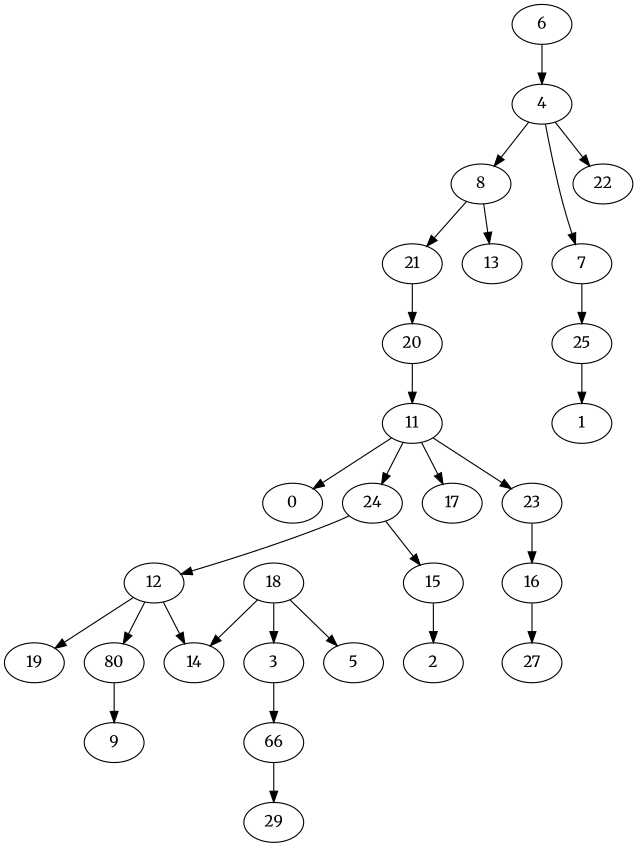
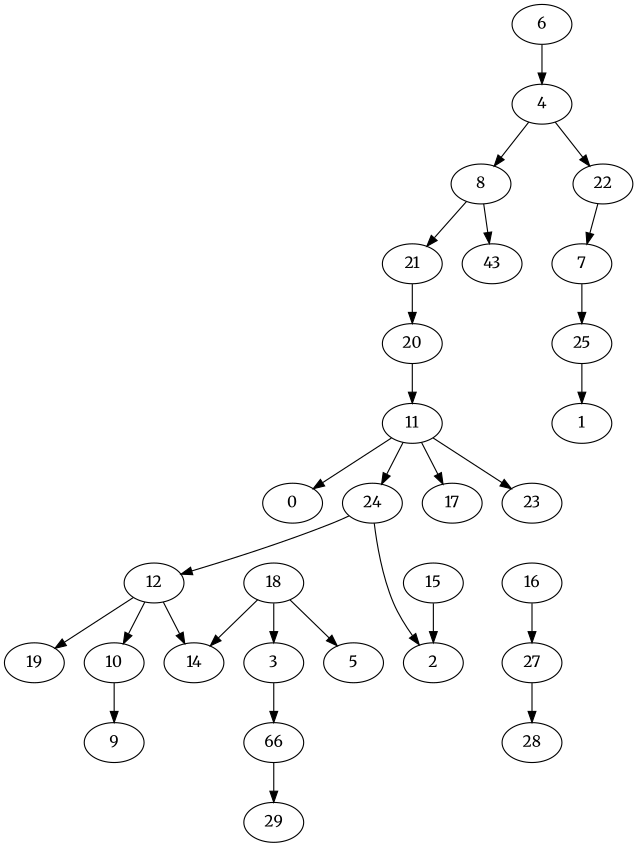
(557, 179) -> (594, 218)
(492, 264) -> (492, 264)
(532, 538) -> none
(399, 539) -> (386, 582)
(114, 663) -> (114, 663)
none -> (532, 743)
